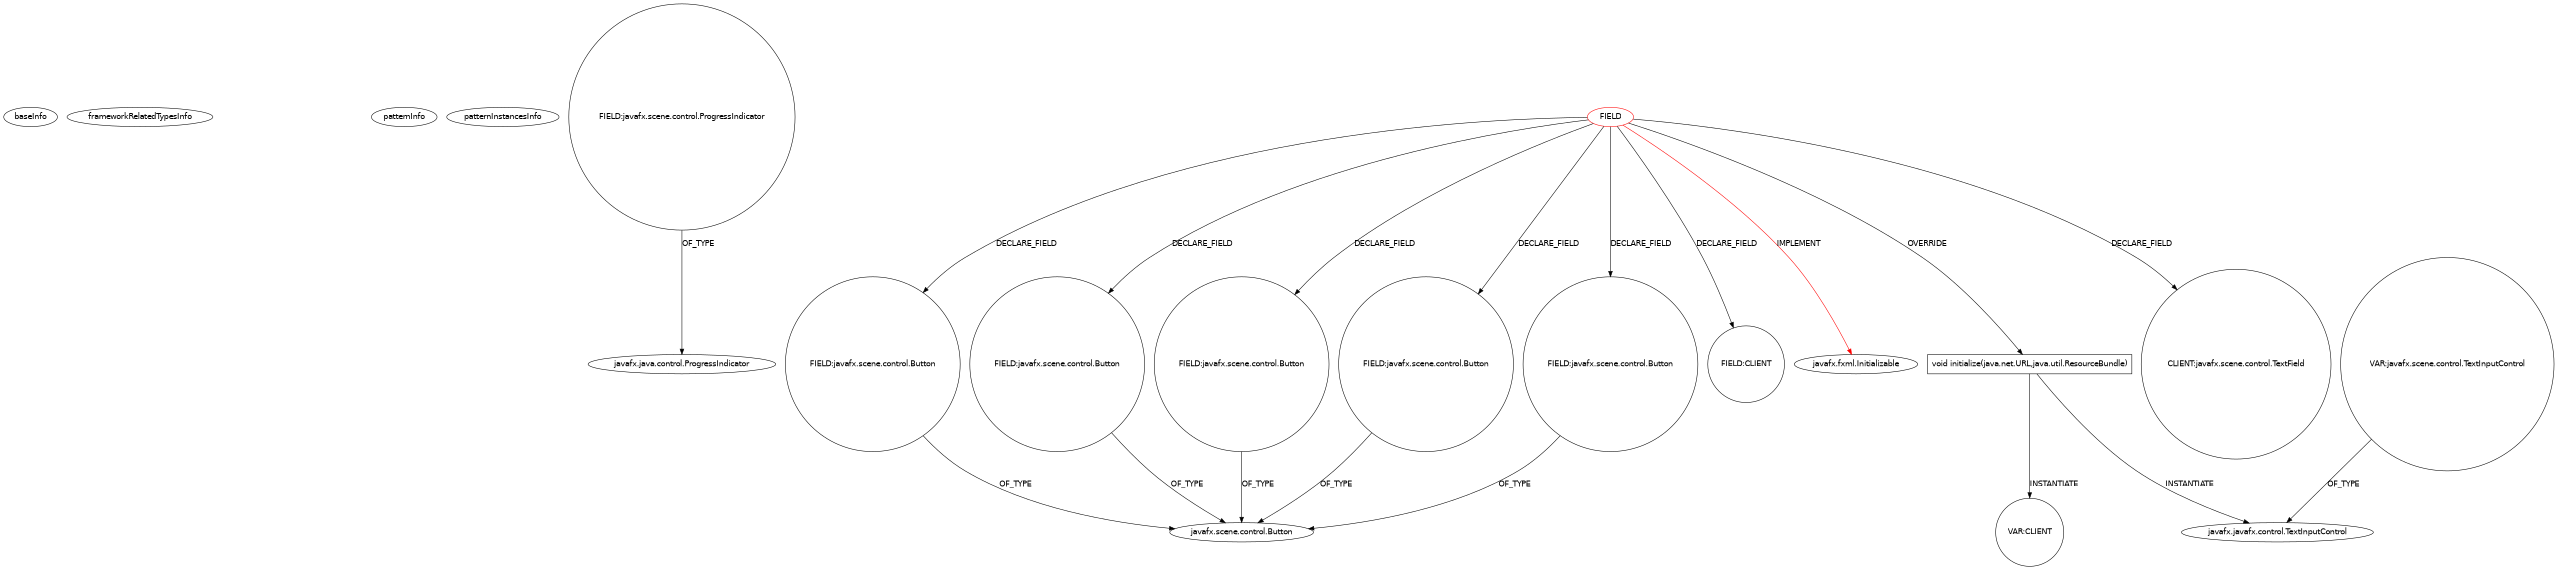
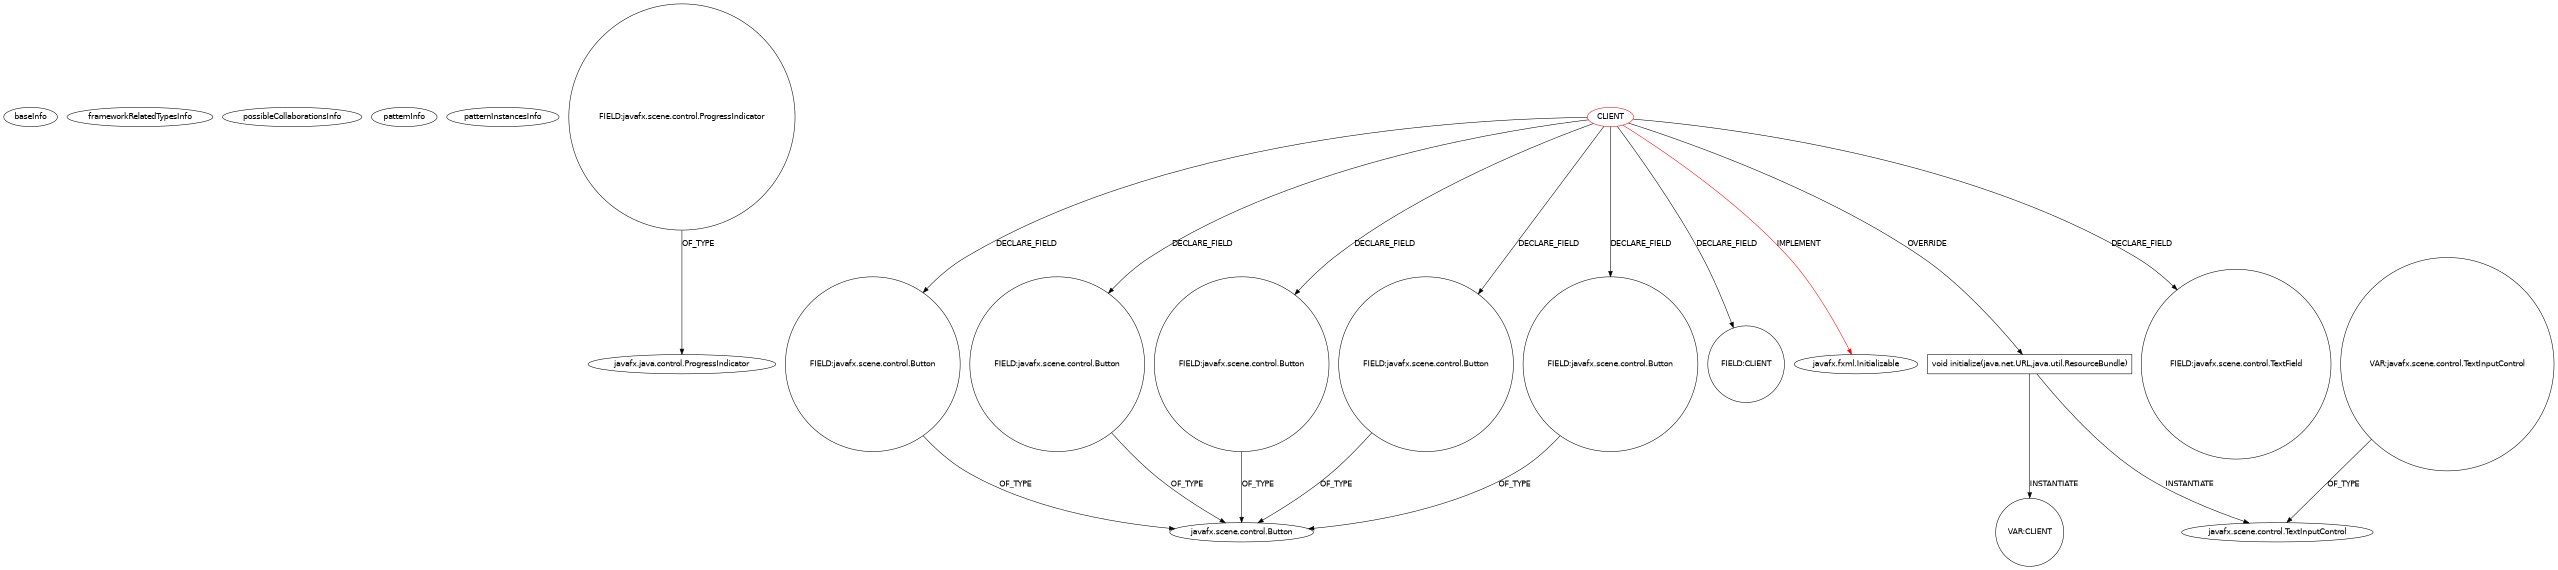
none -> (292, 117)
(1610, 117) -> (1610, 117)
(2236, 364) -> (2236, 364)
(2277, 532) -> (2277, 532)
